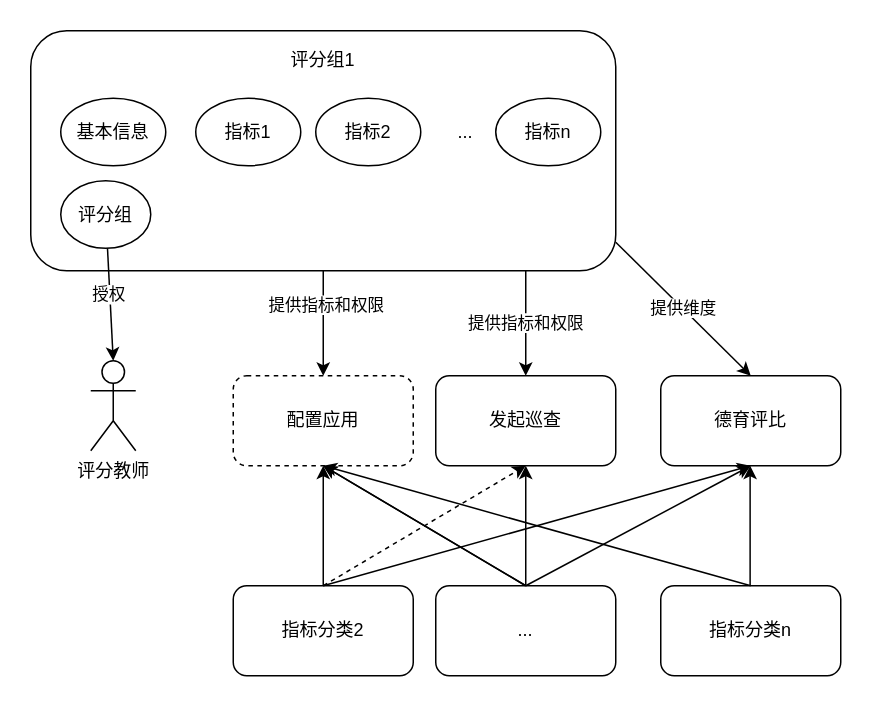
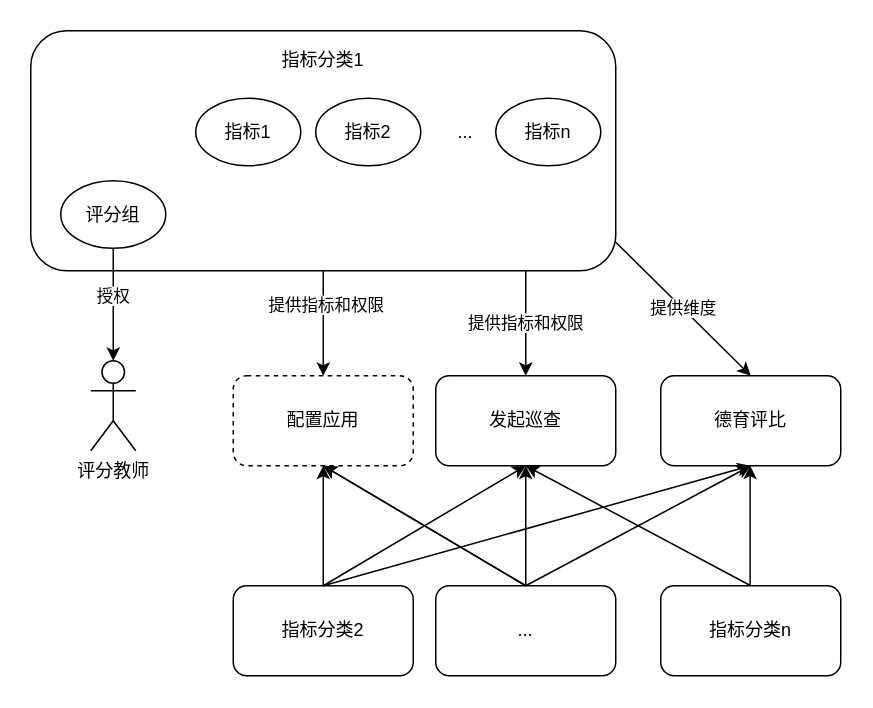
(323, 61) -> (323, 61)
(113, 132) -> none
(106, 215) -> (113, 215)
none -> (636, 524)
(423, 527) -> (423, 527)
(643, 555) -> none
